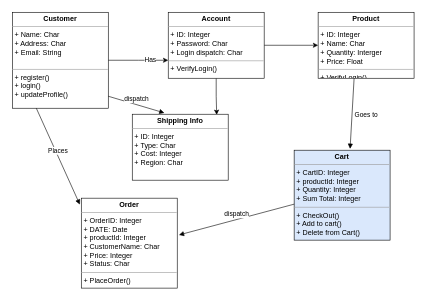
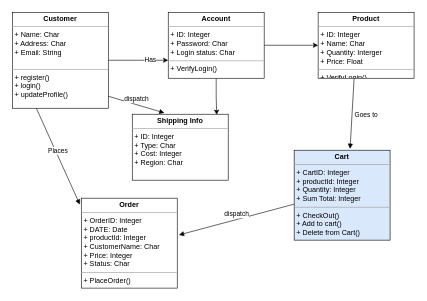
(207, 34) -> (204, 34)
